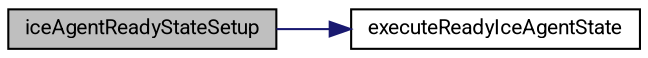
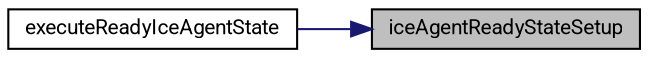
(303, 29) -> (324, 29)
